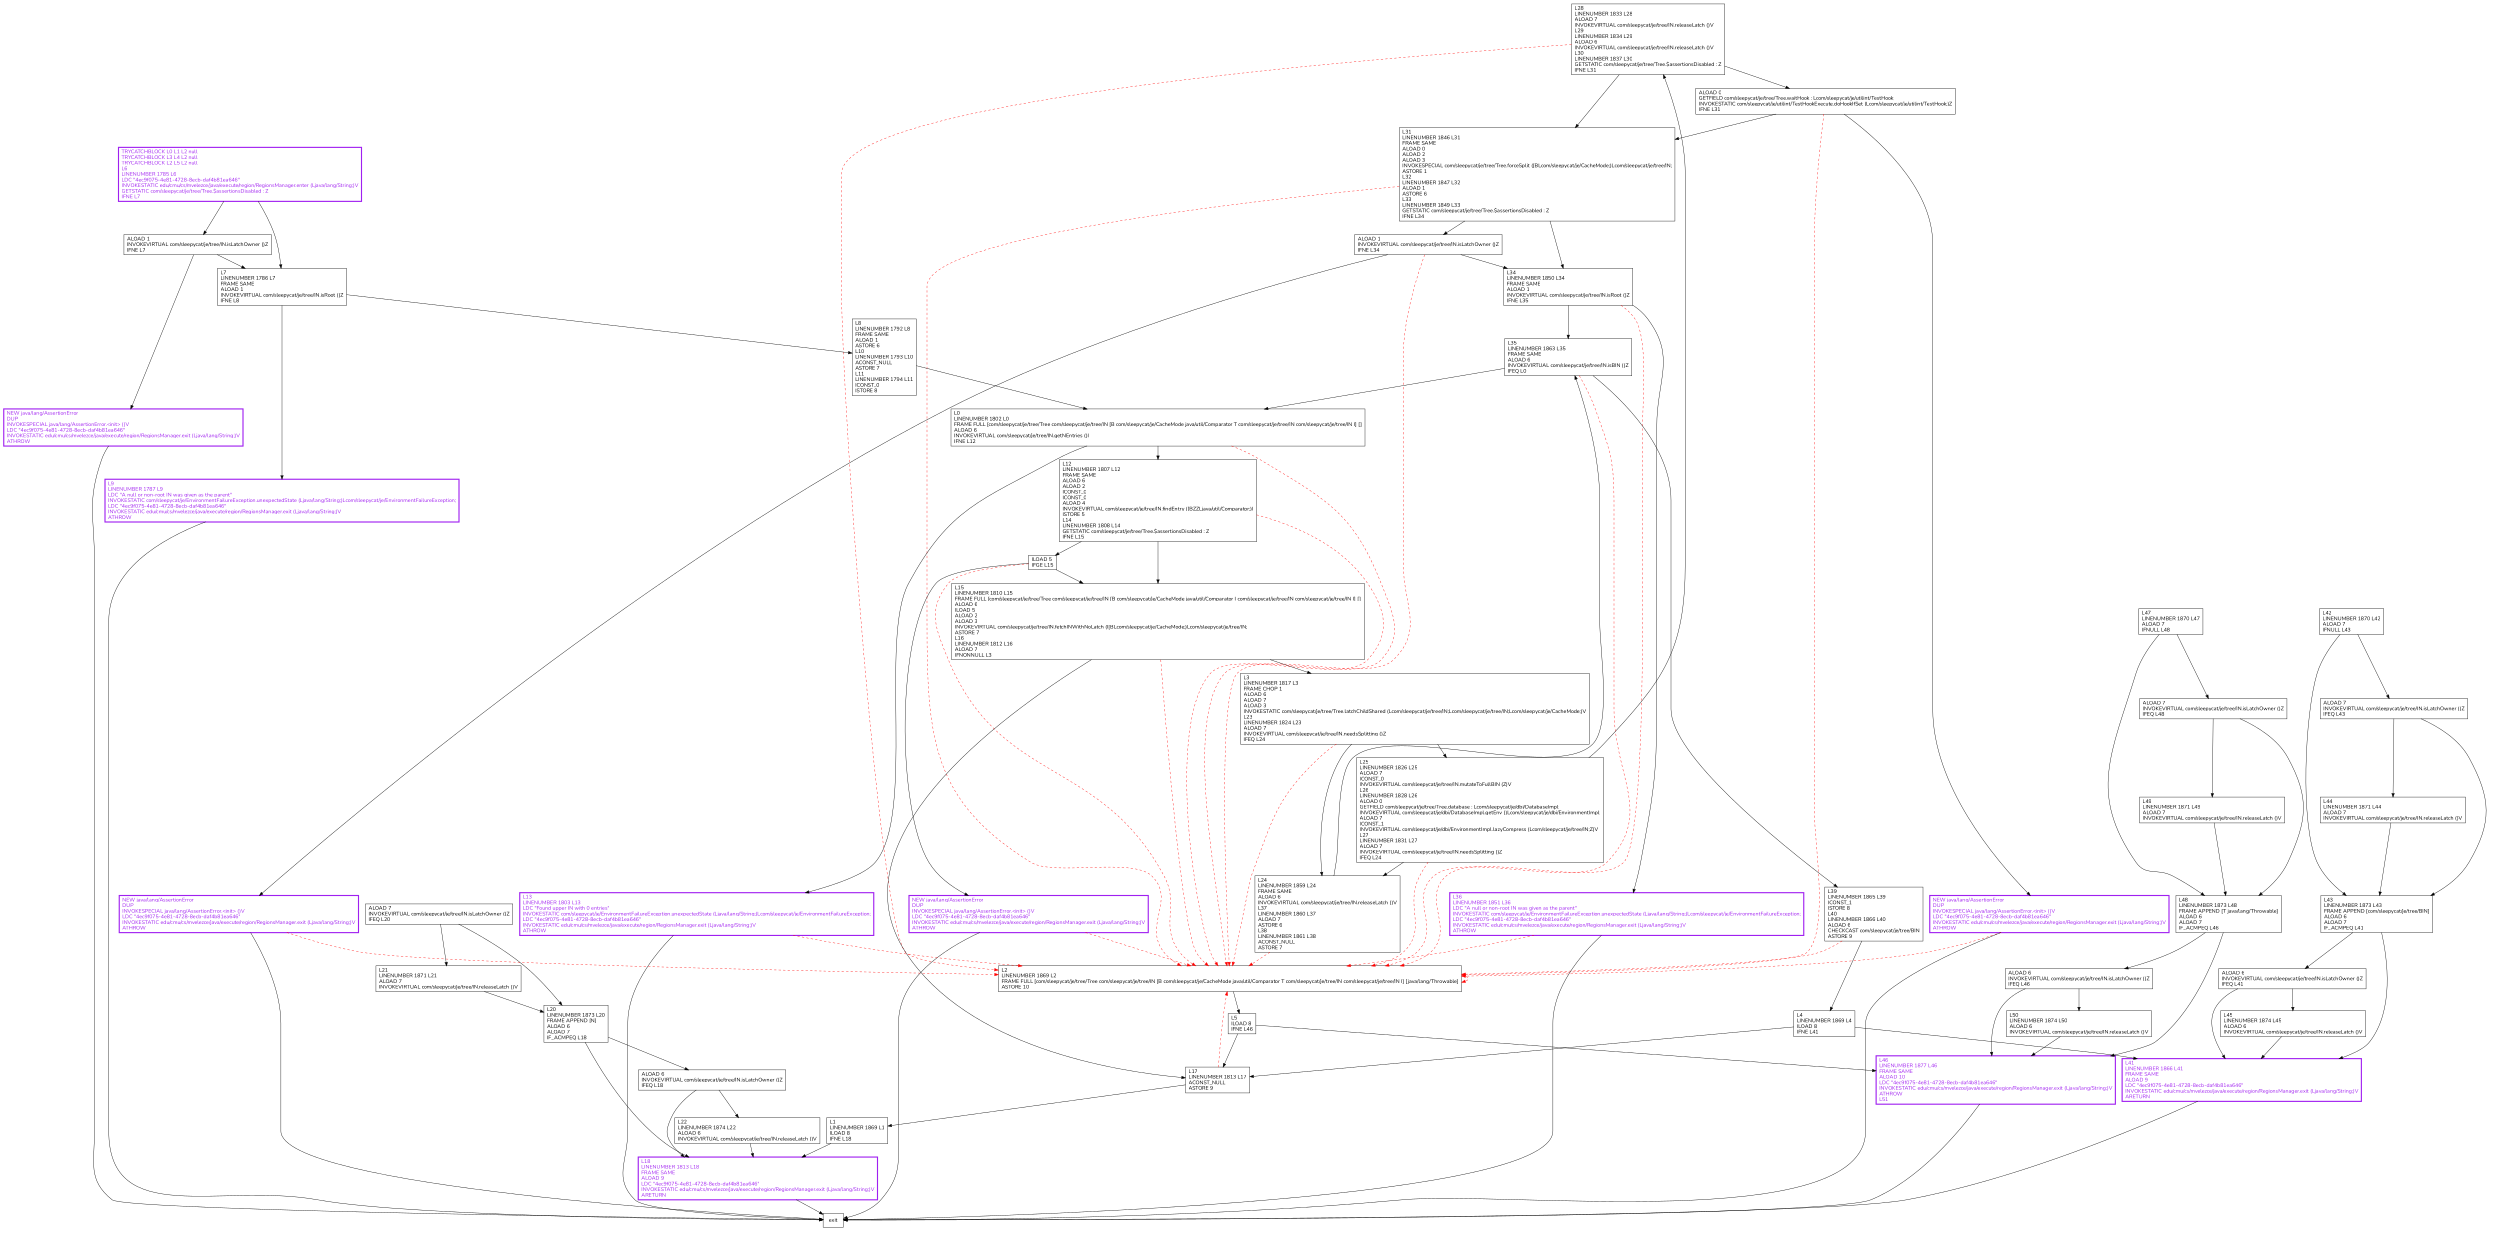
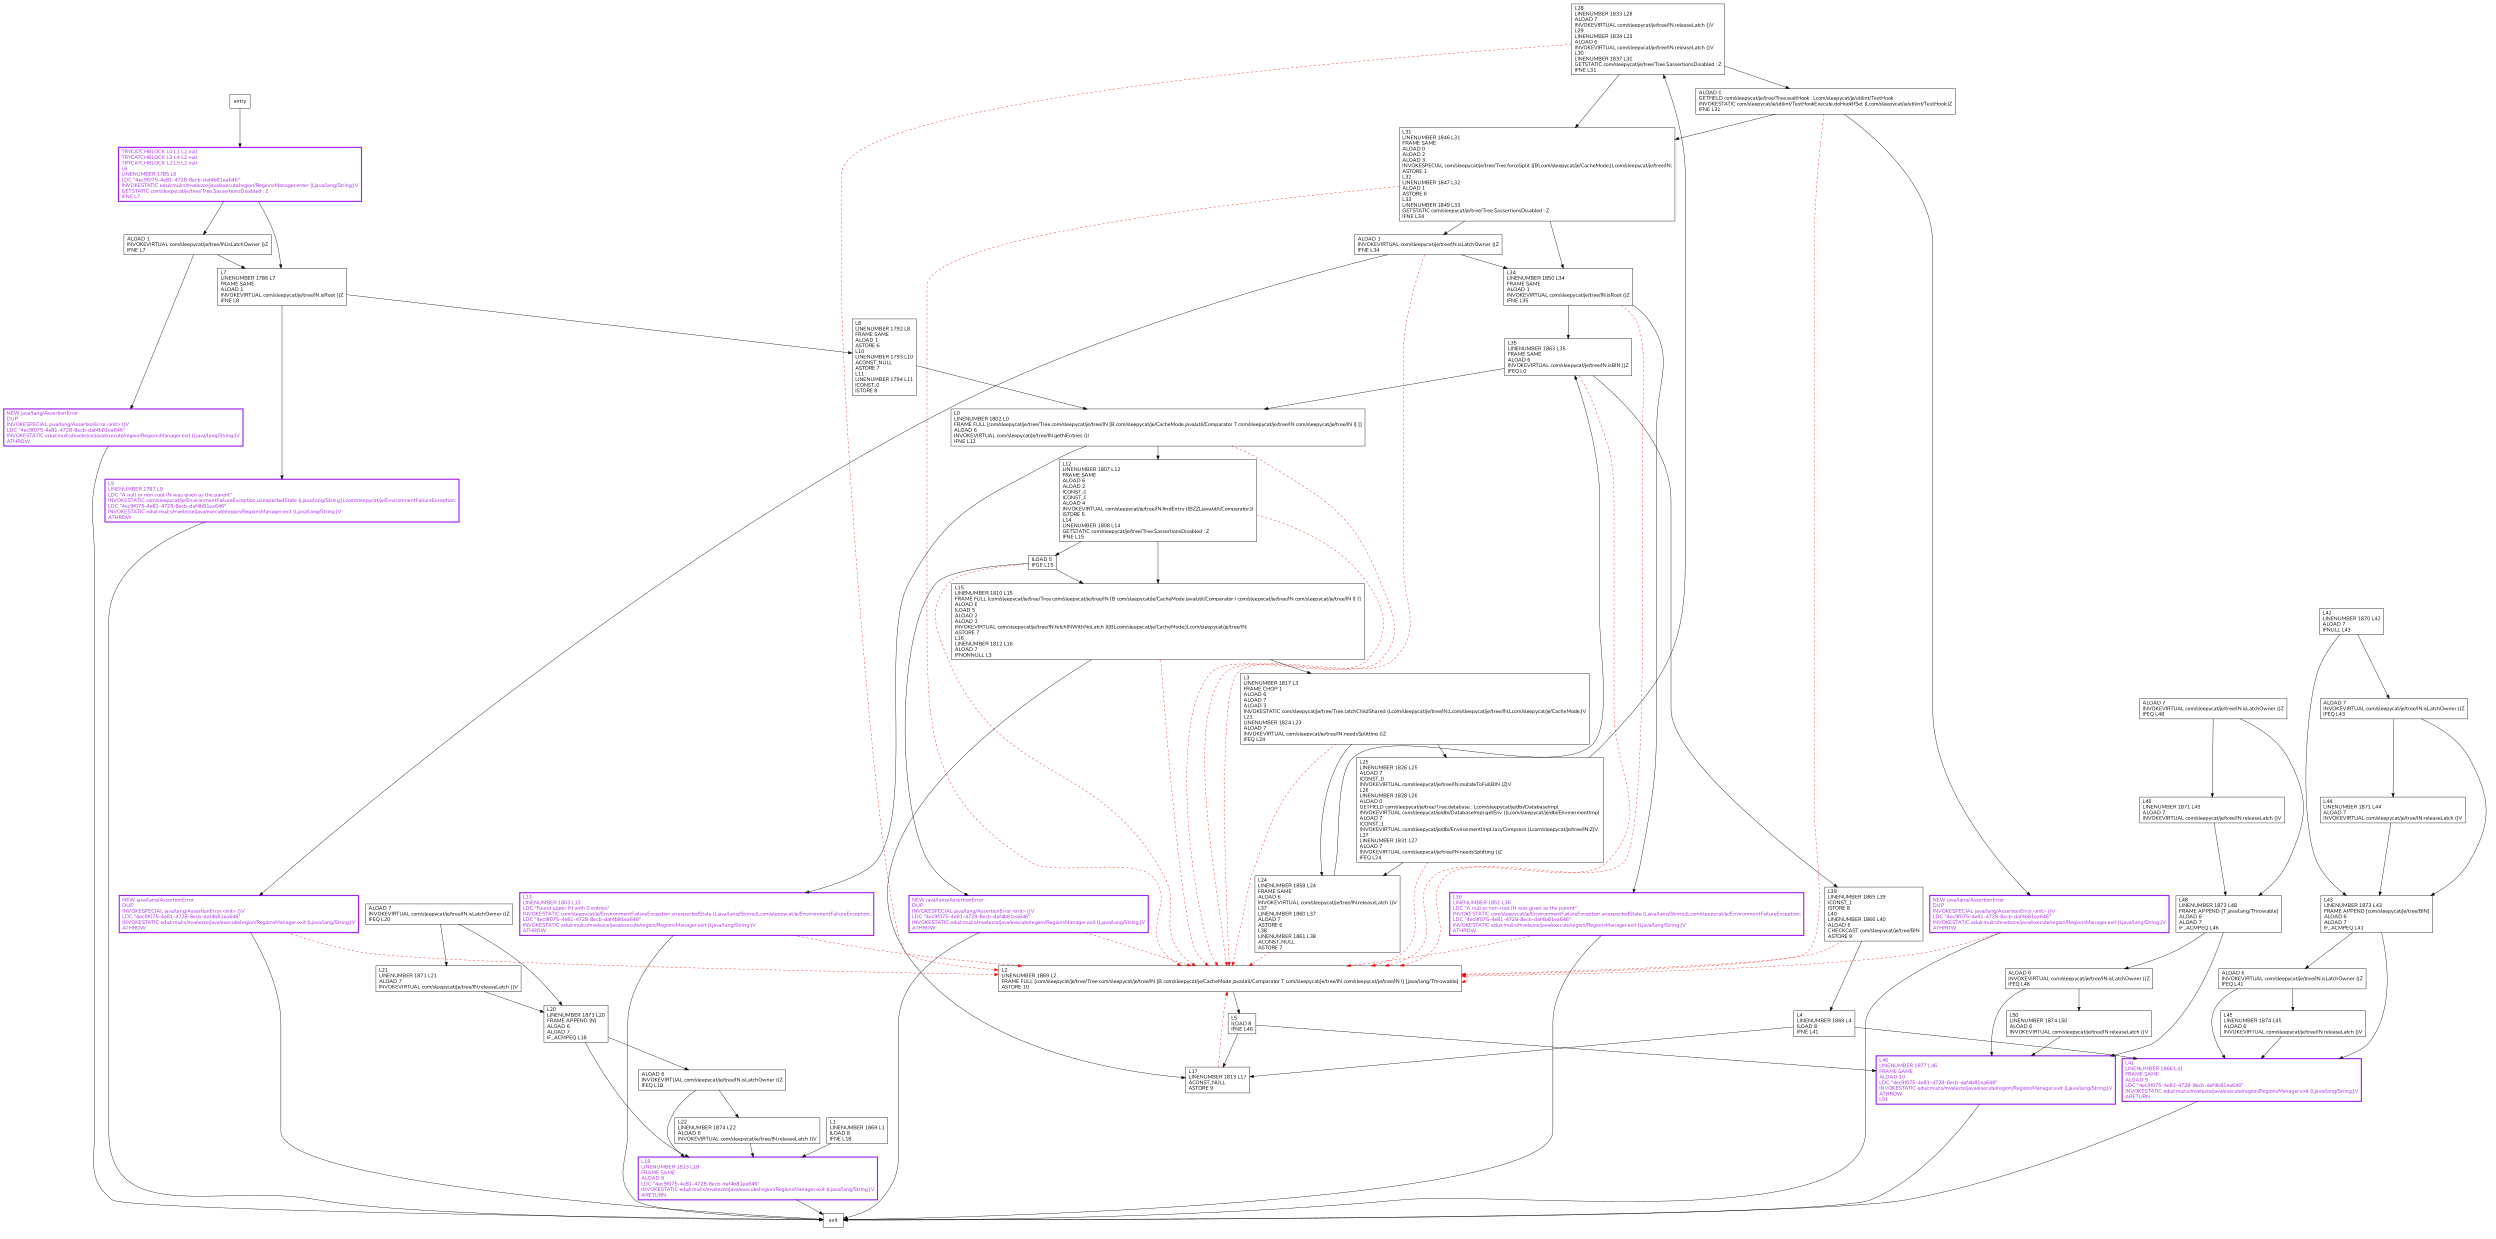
none -> (240, 101)
(2171, 622) -> none
(1039, 1105) -> none
